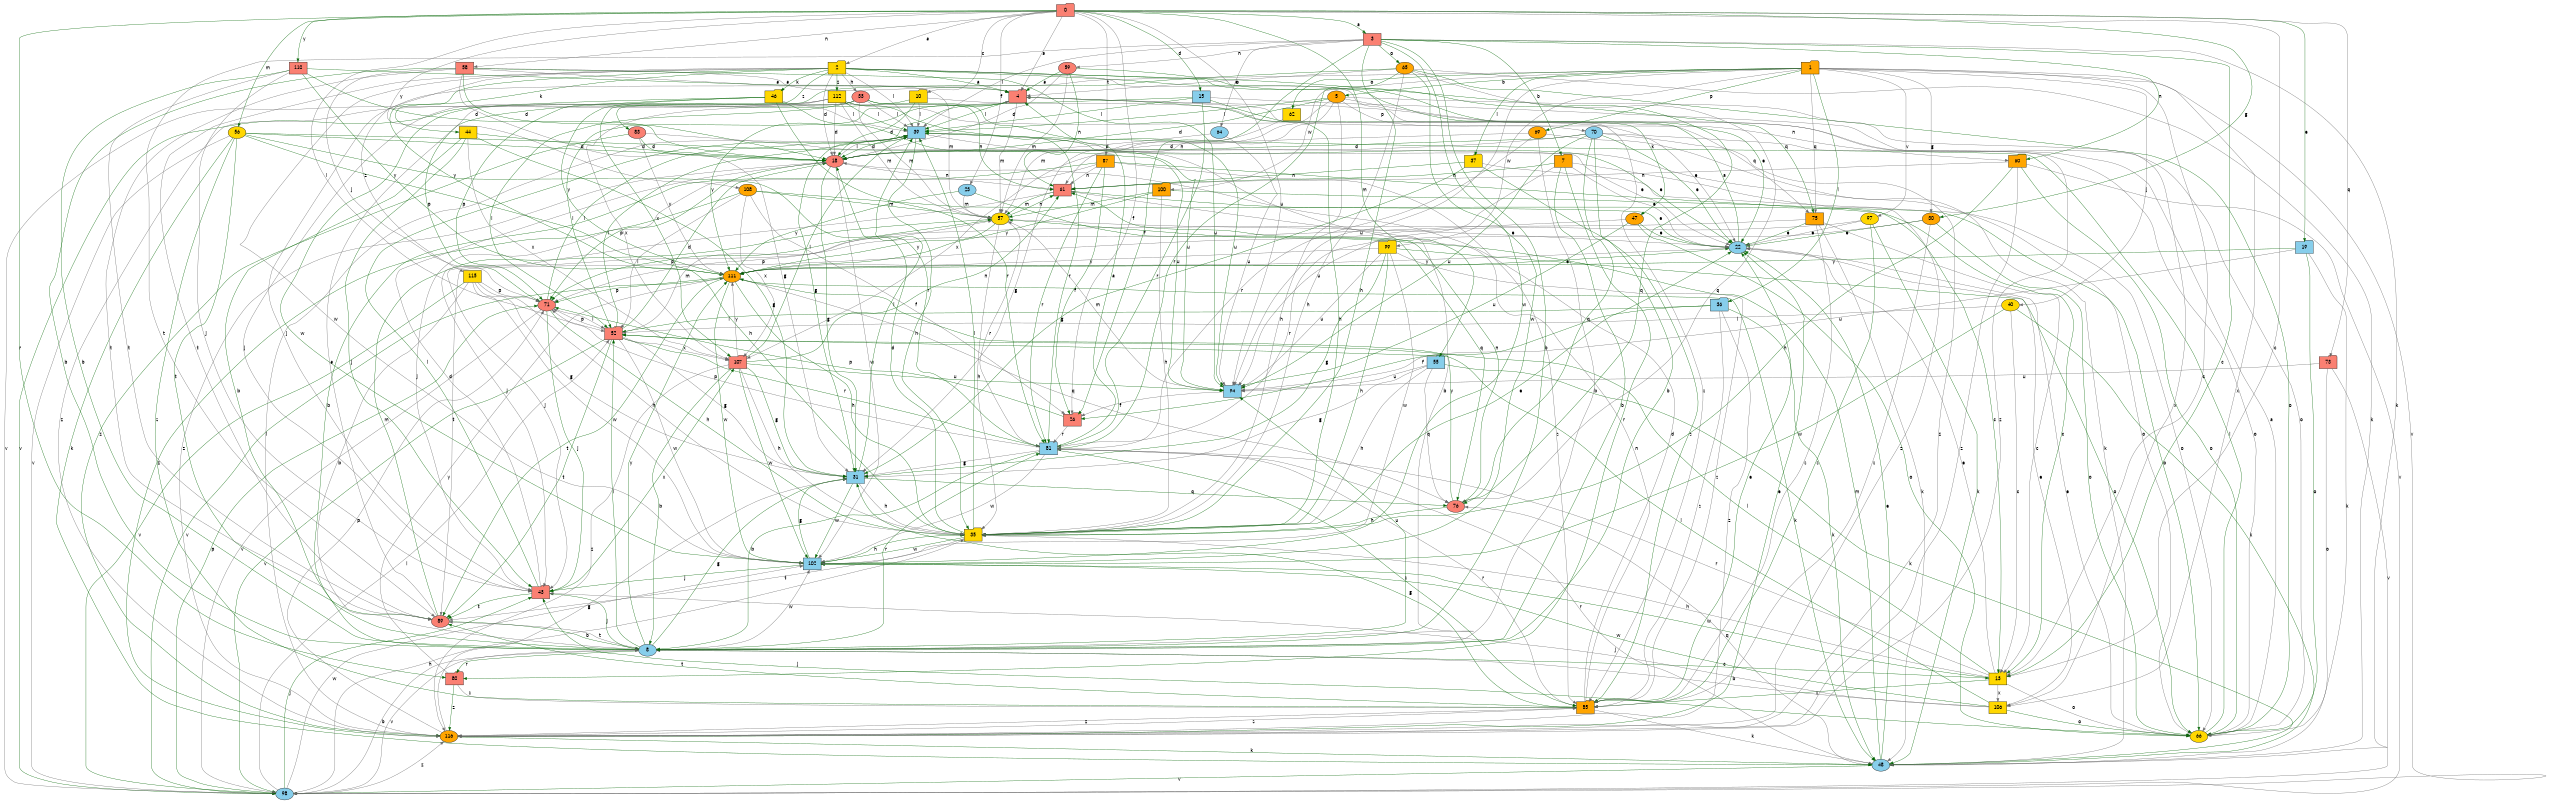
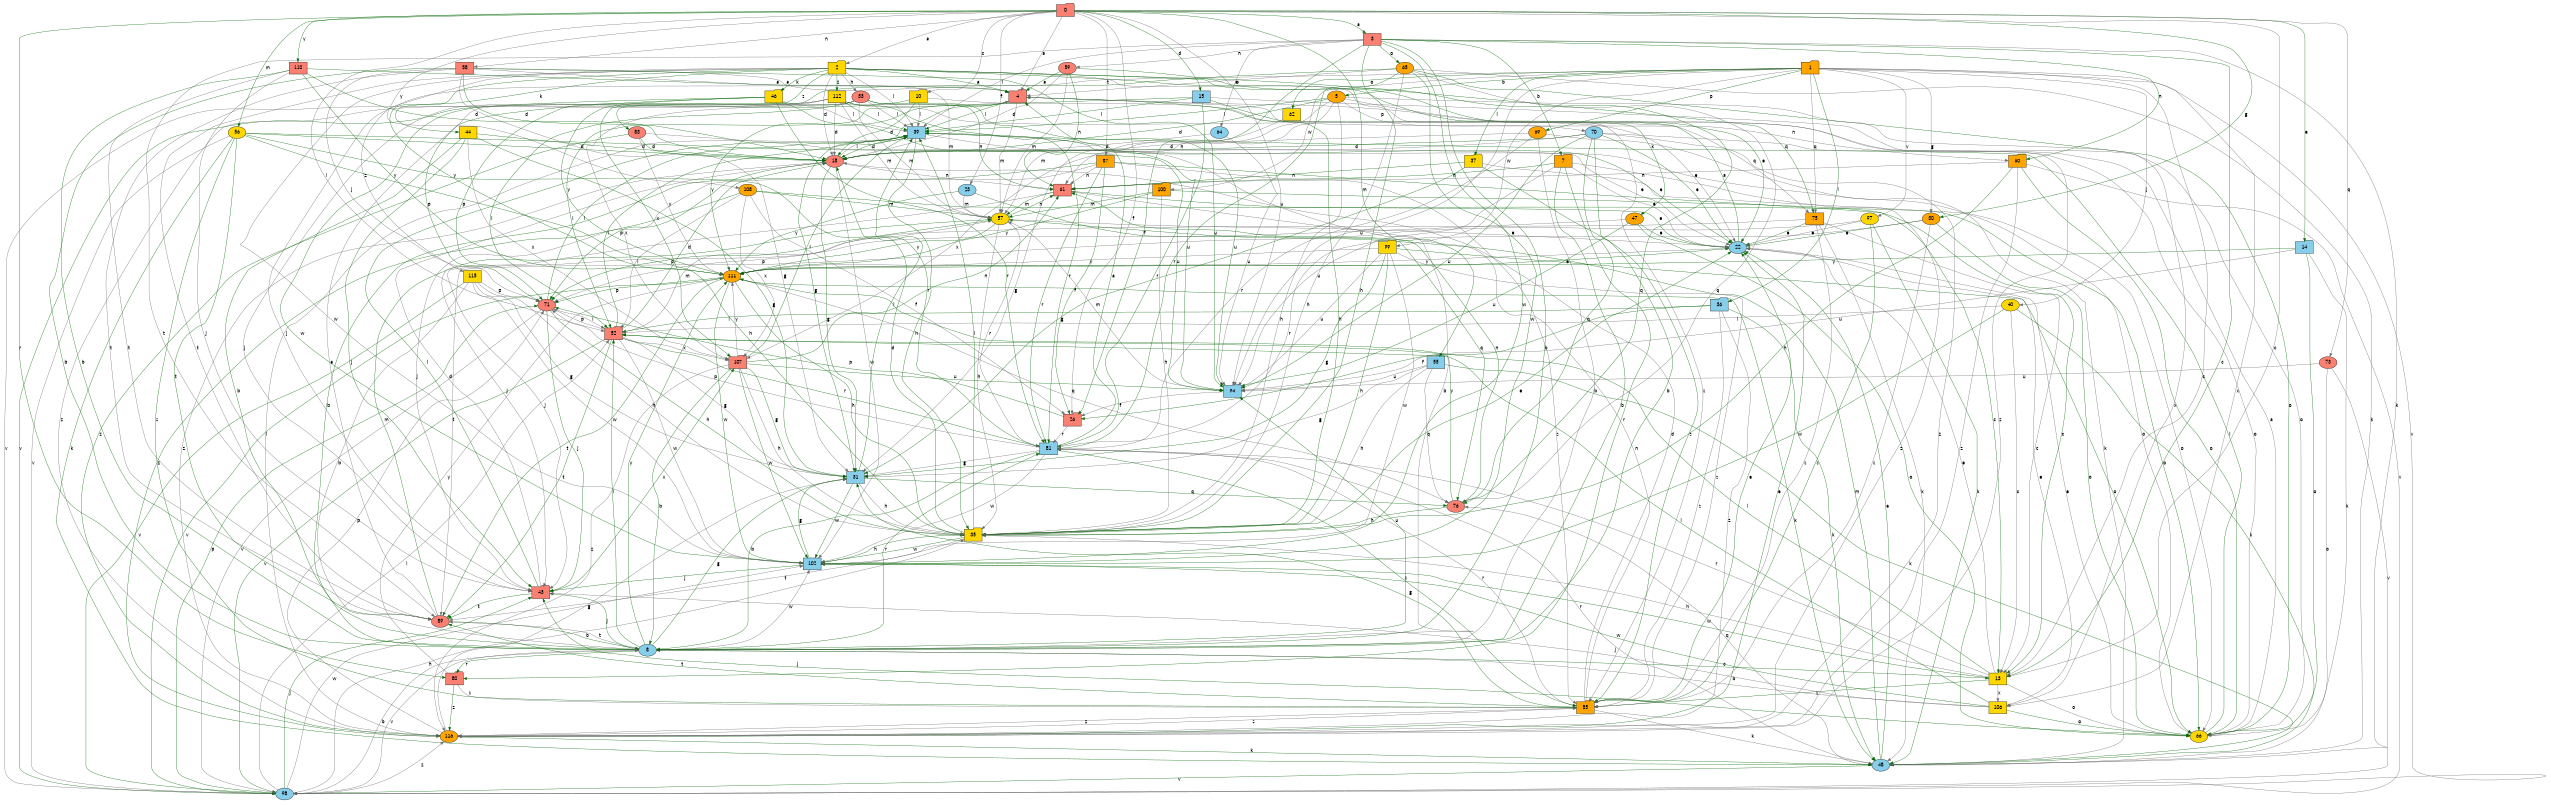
(2304, 248) -> (2304, 248)
(2328, 363) -> (2328, 363)
